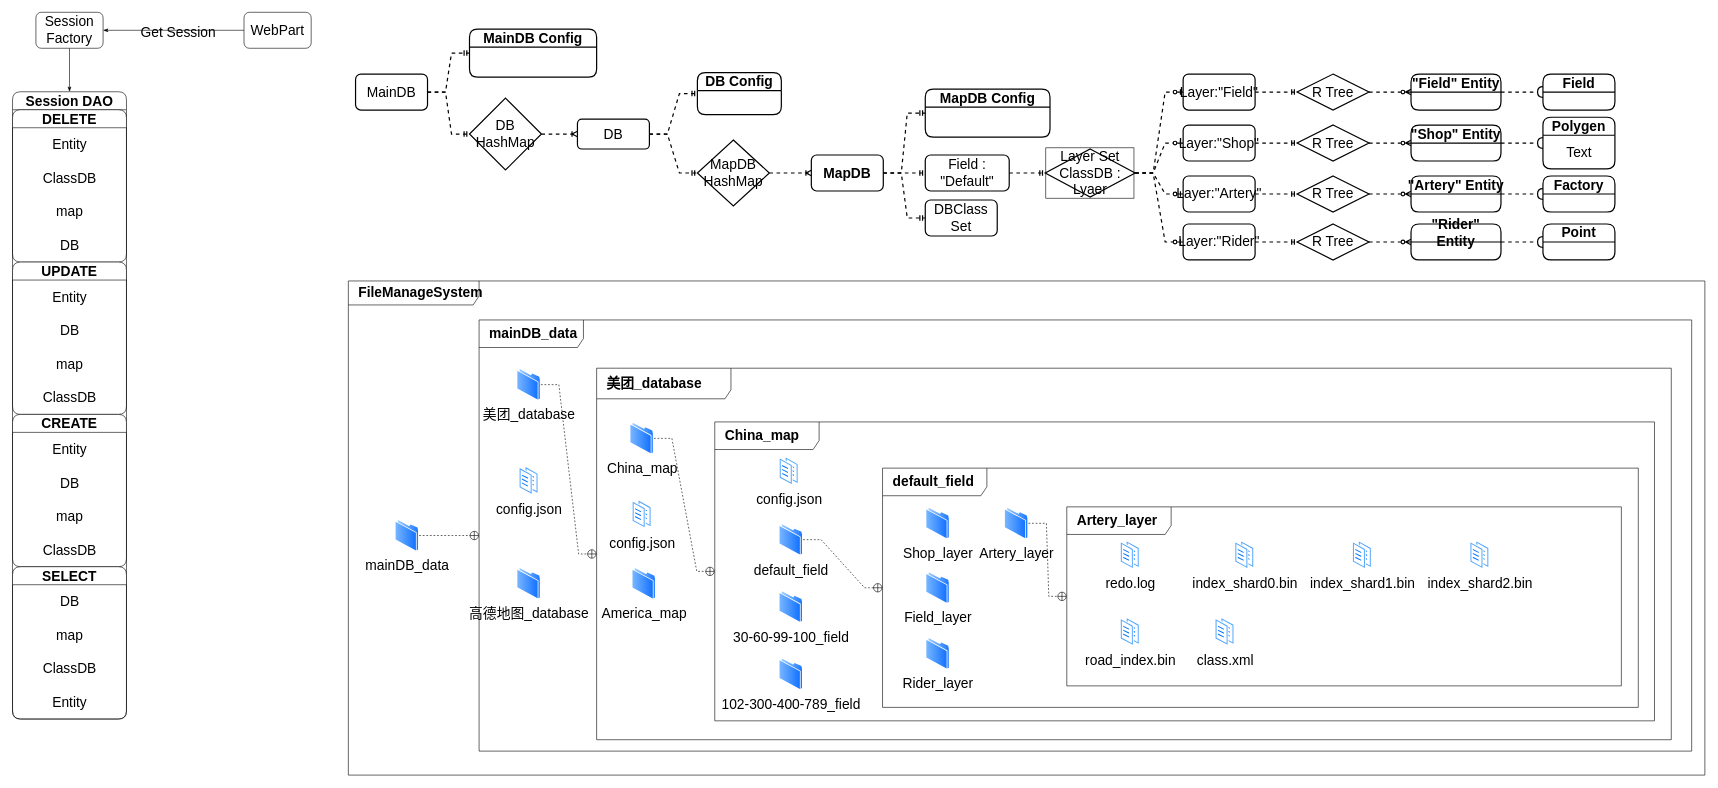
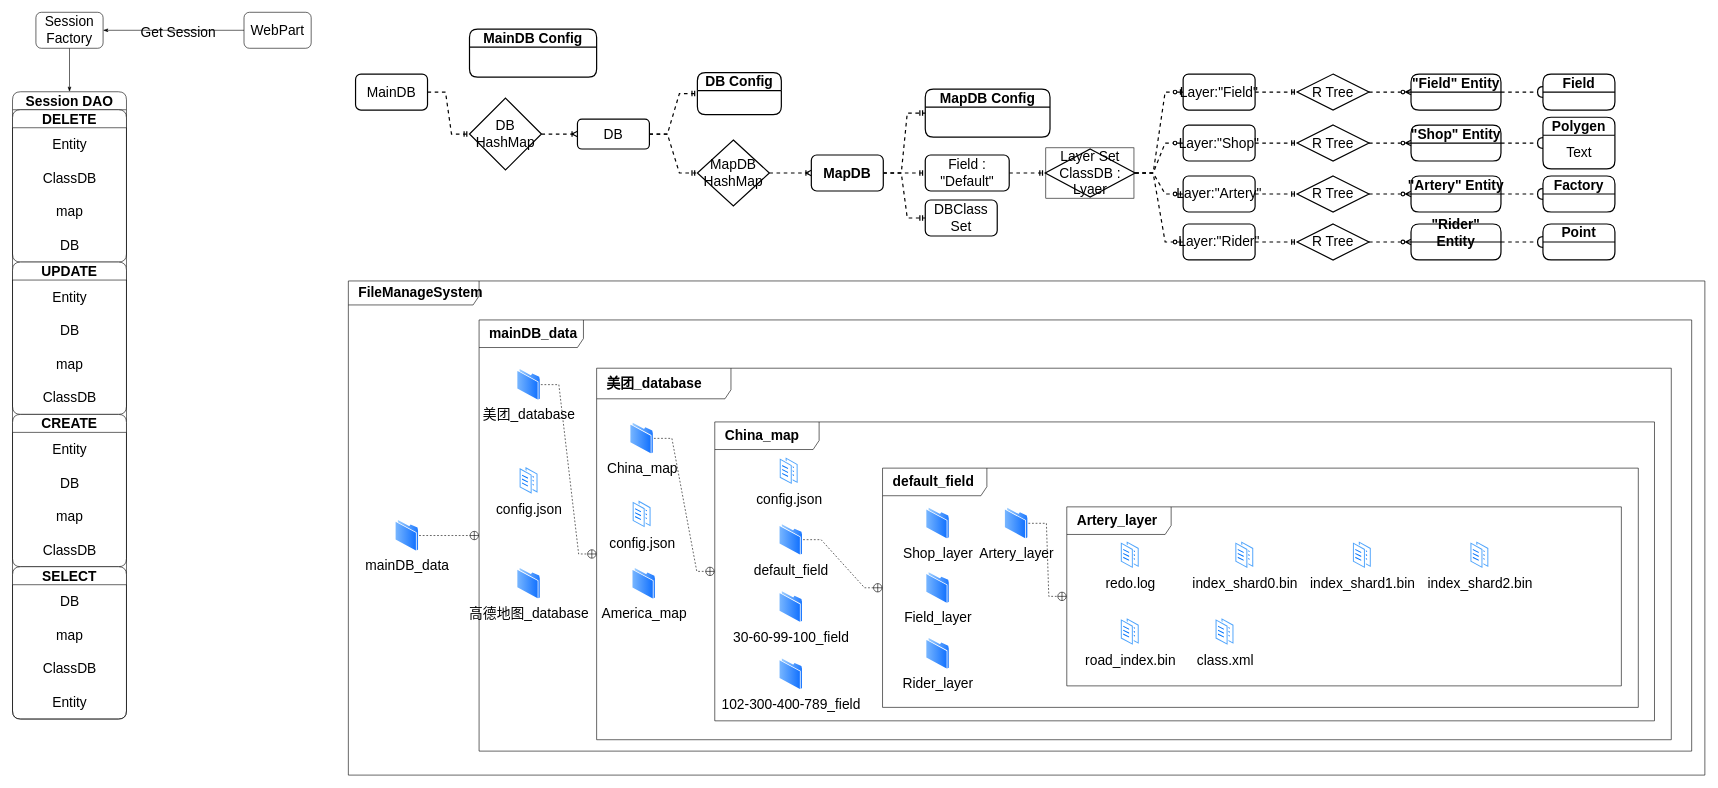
(450, 63) -> none
